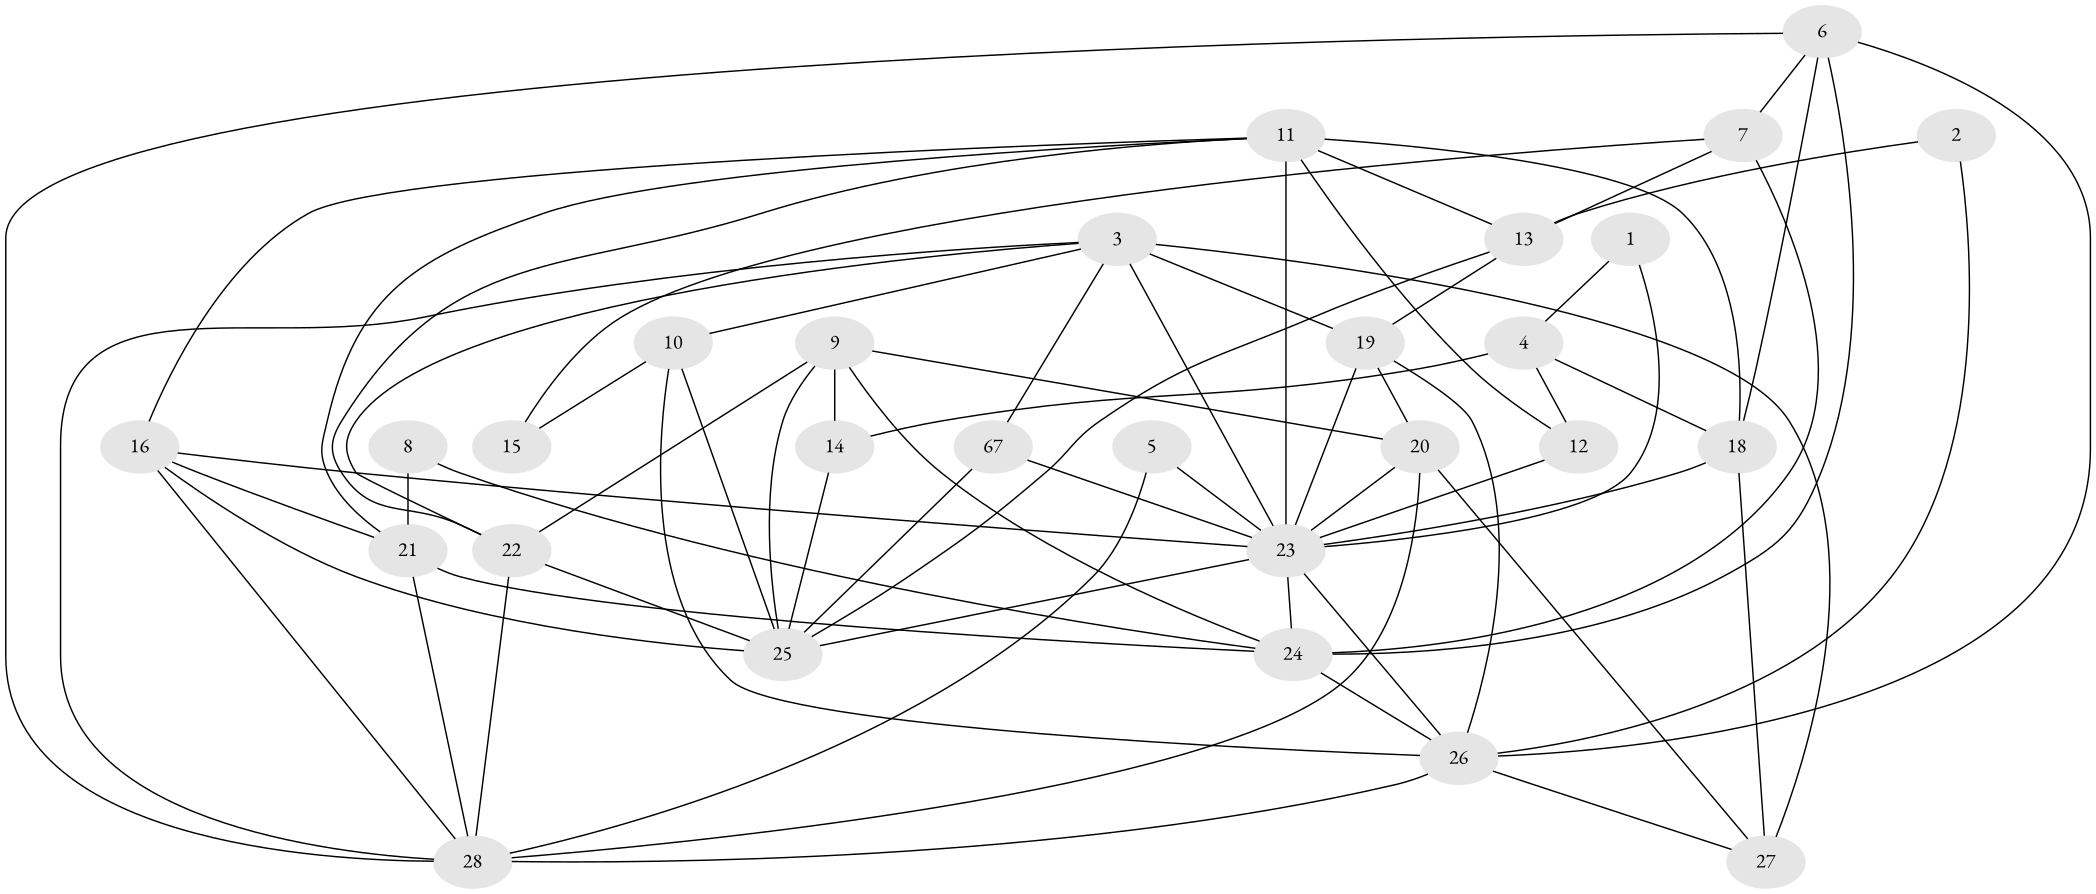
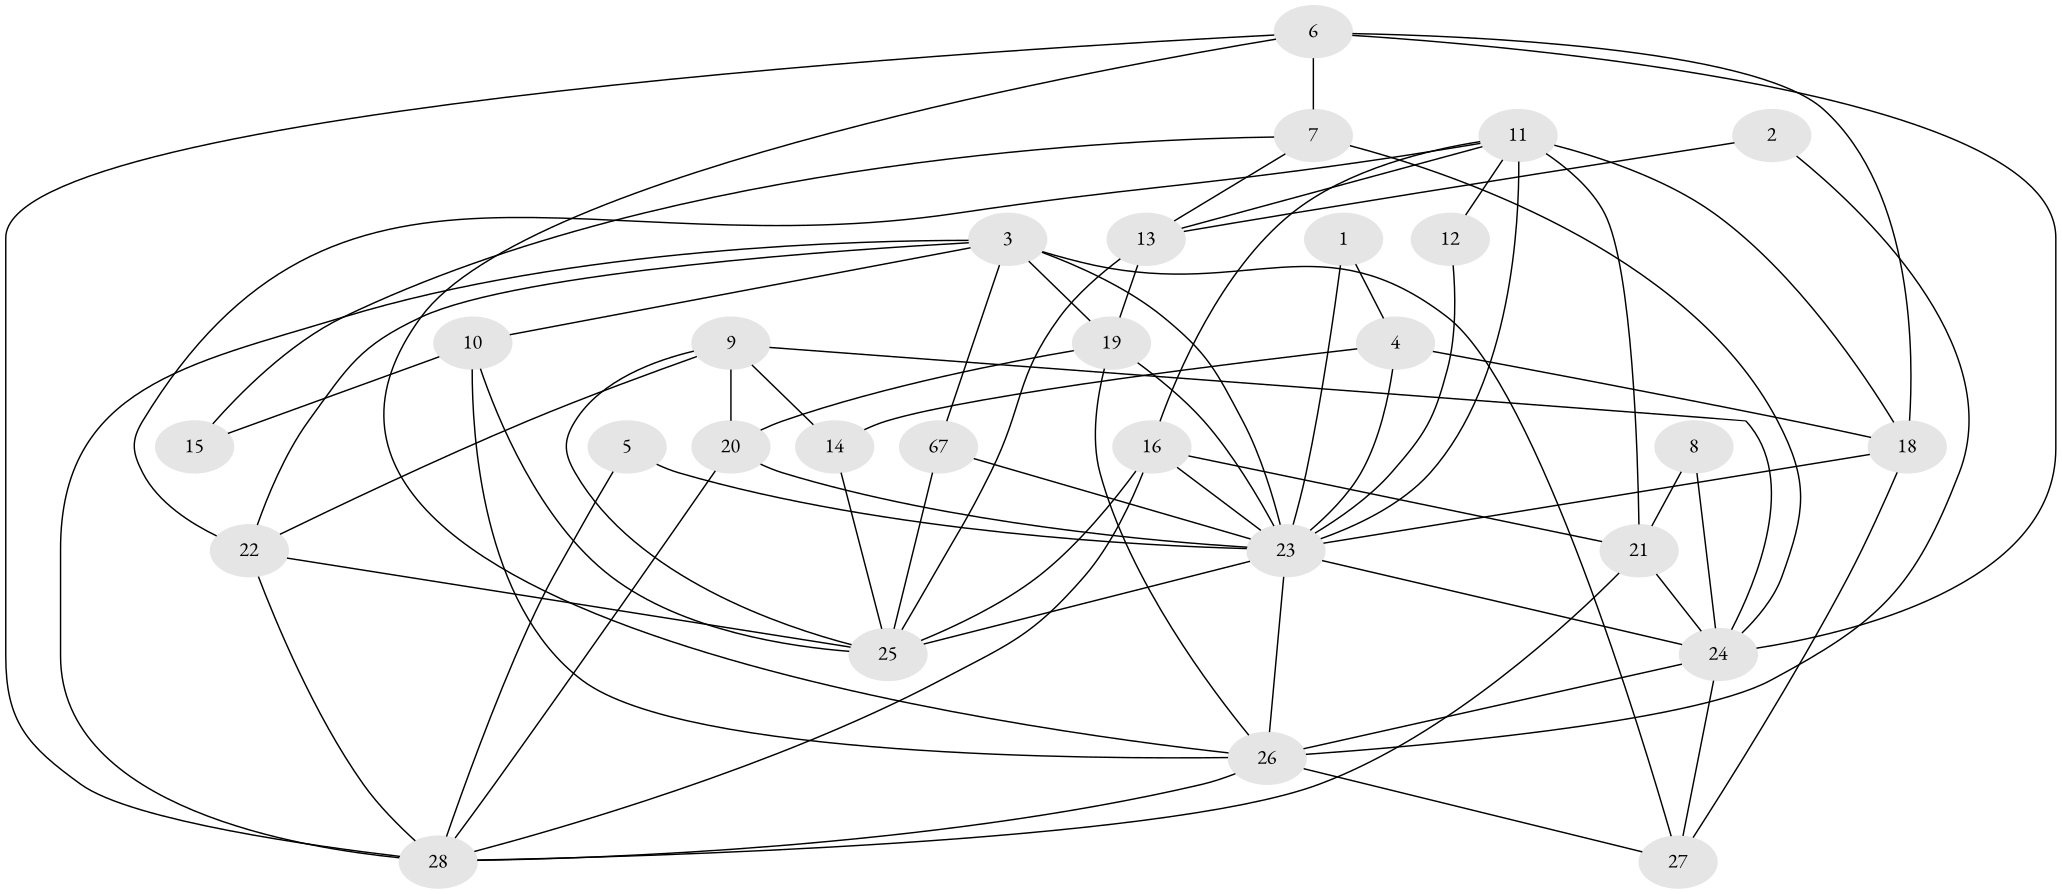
(1551, 395) -> (1368, 459)
(1593, 654) -> (1698, 758)
